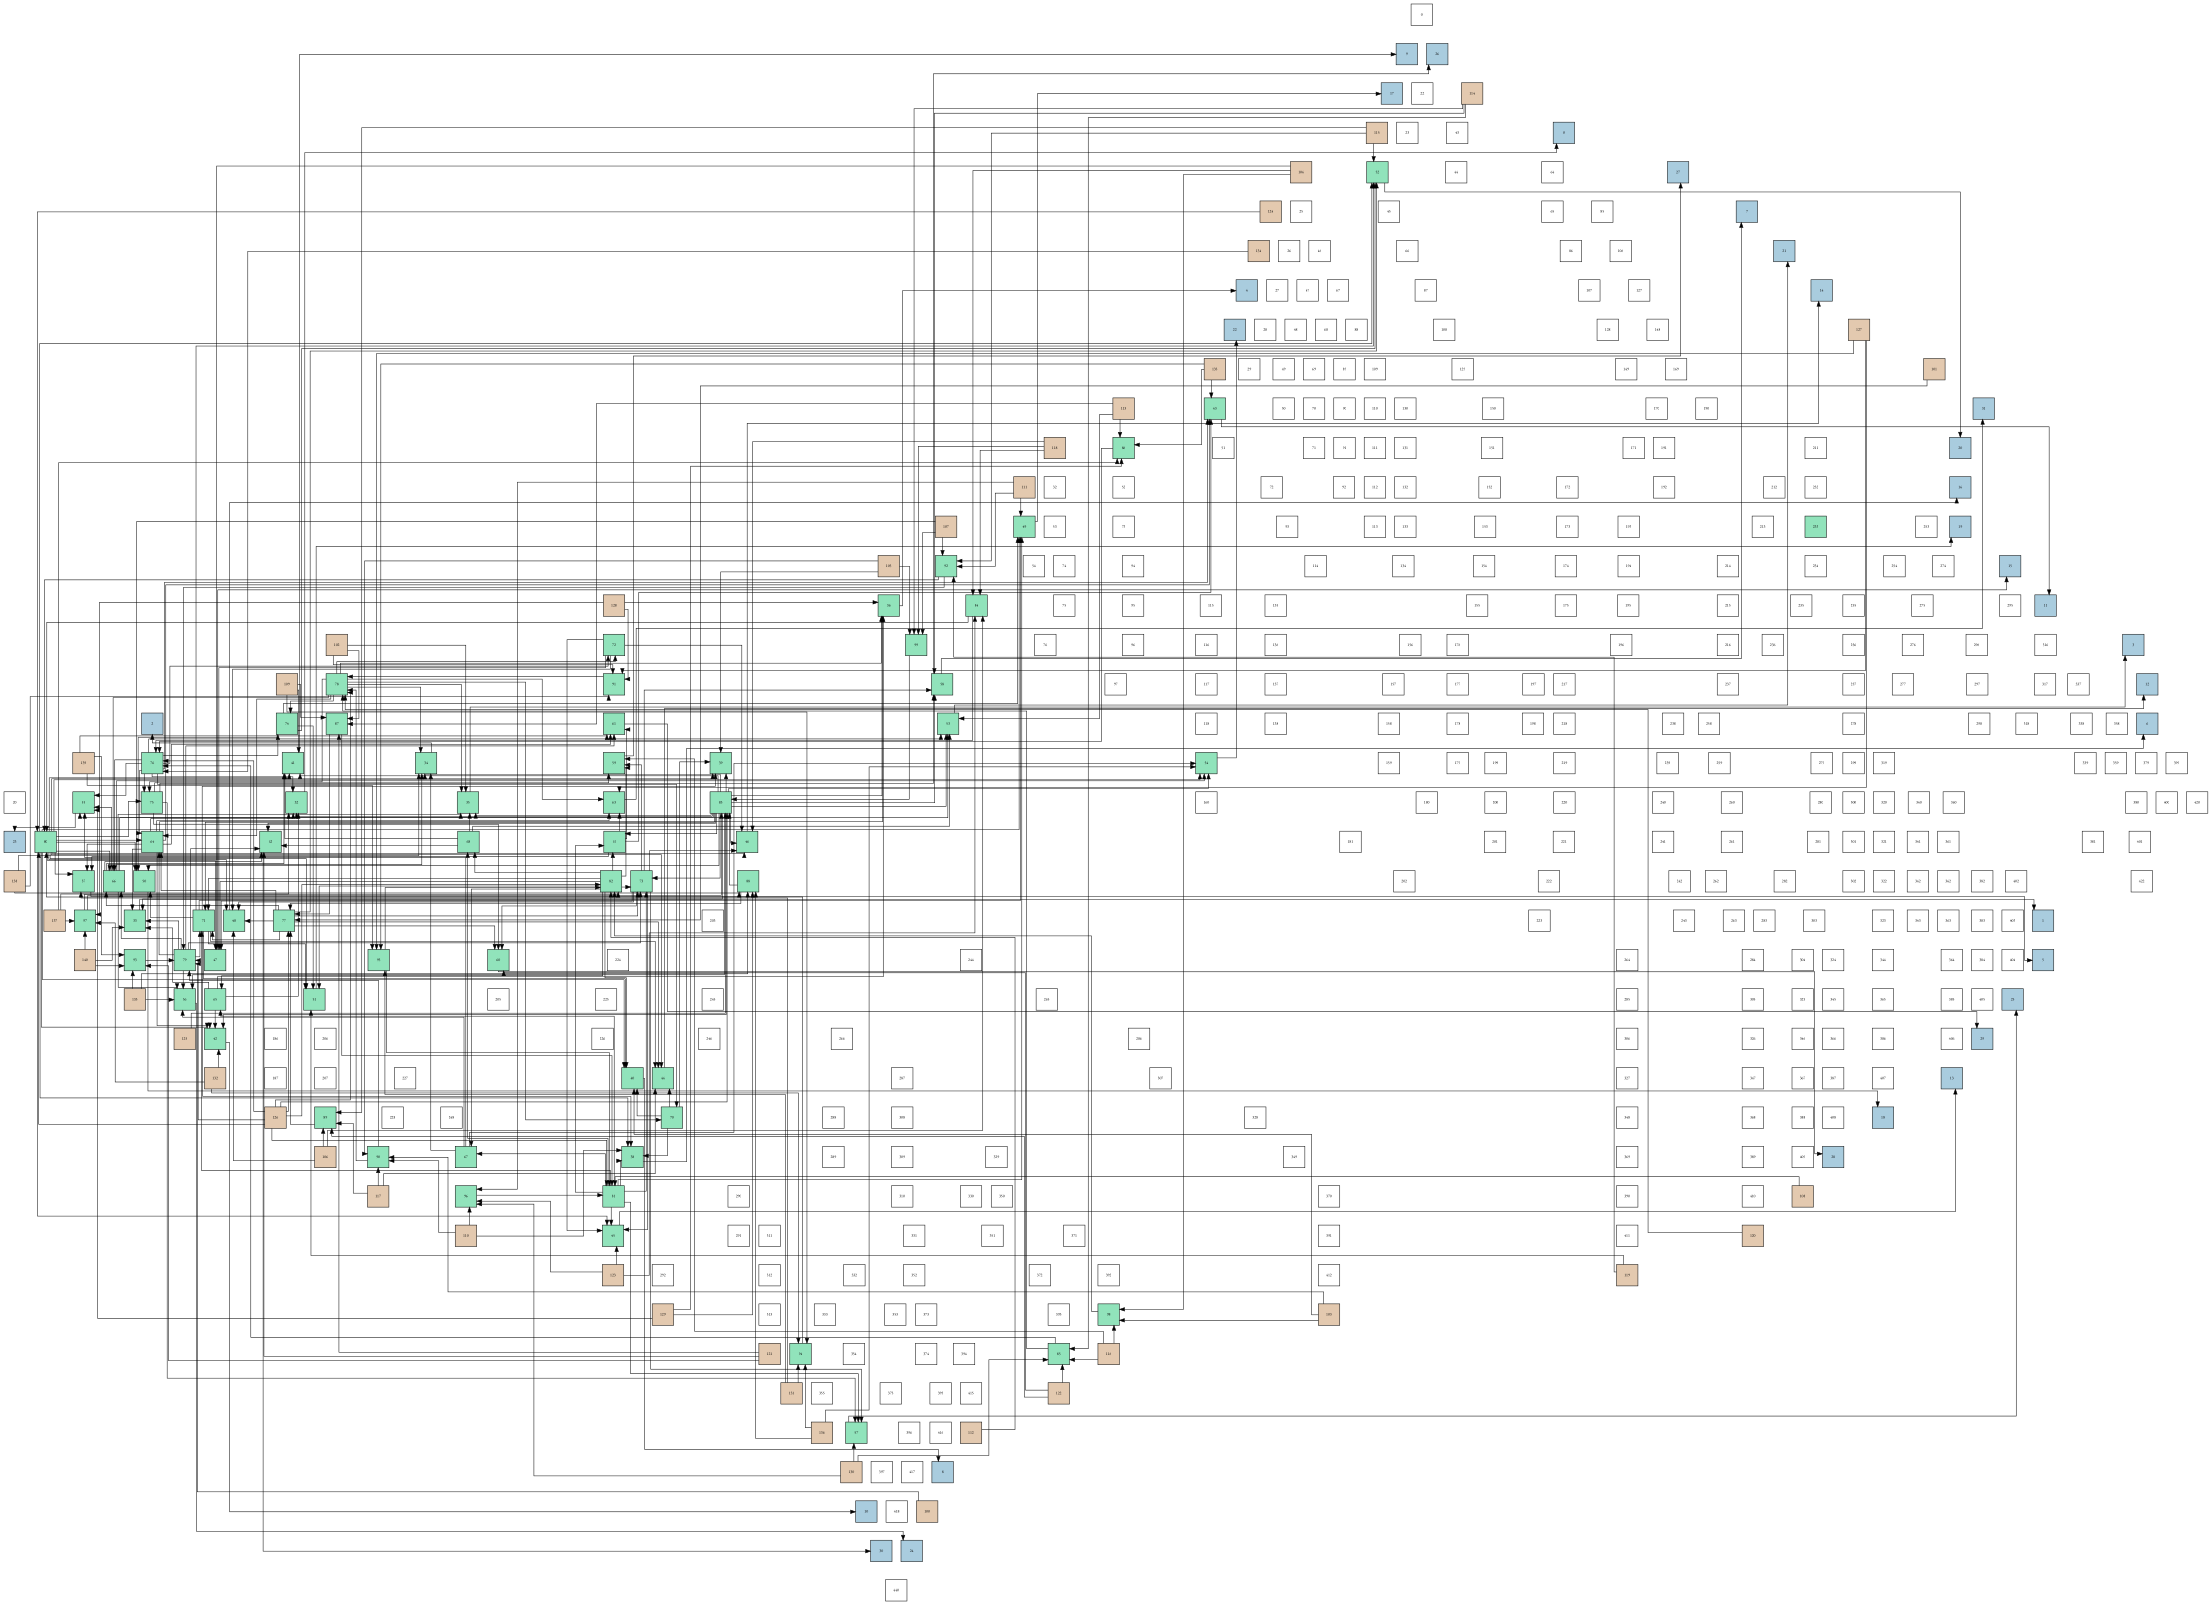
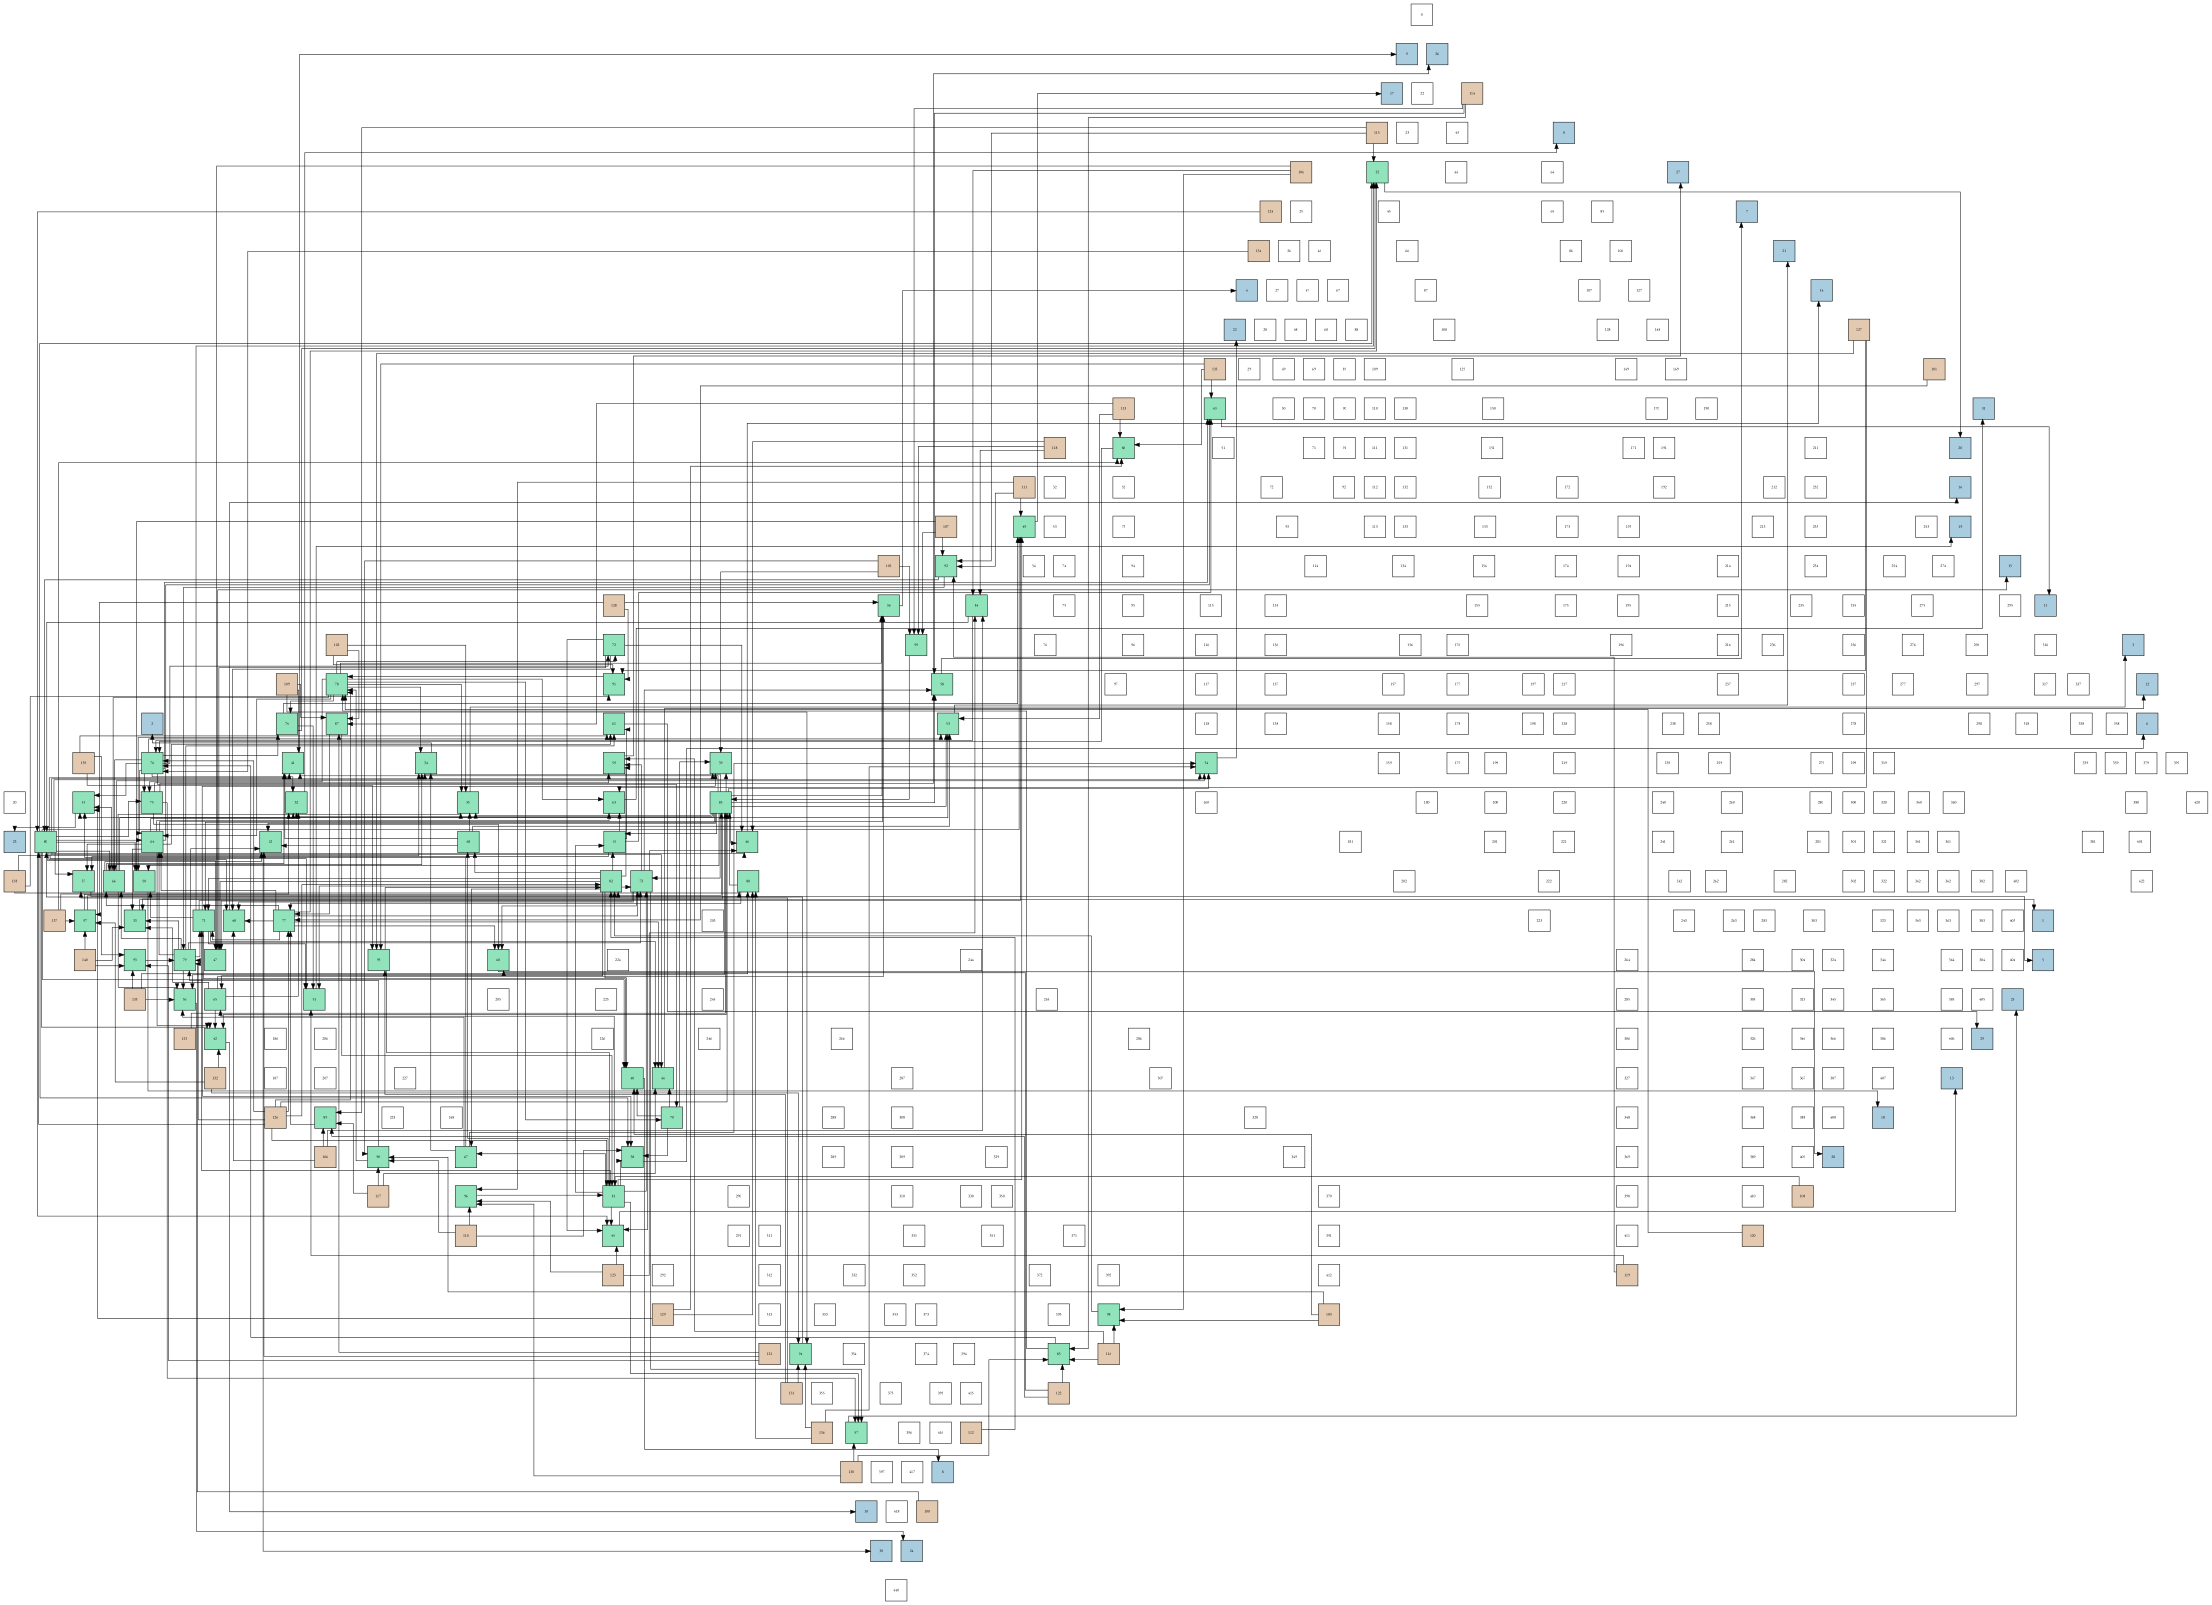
(1816, 527) -> (1816, 527)
(2167, 803) -> none
